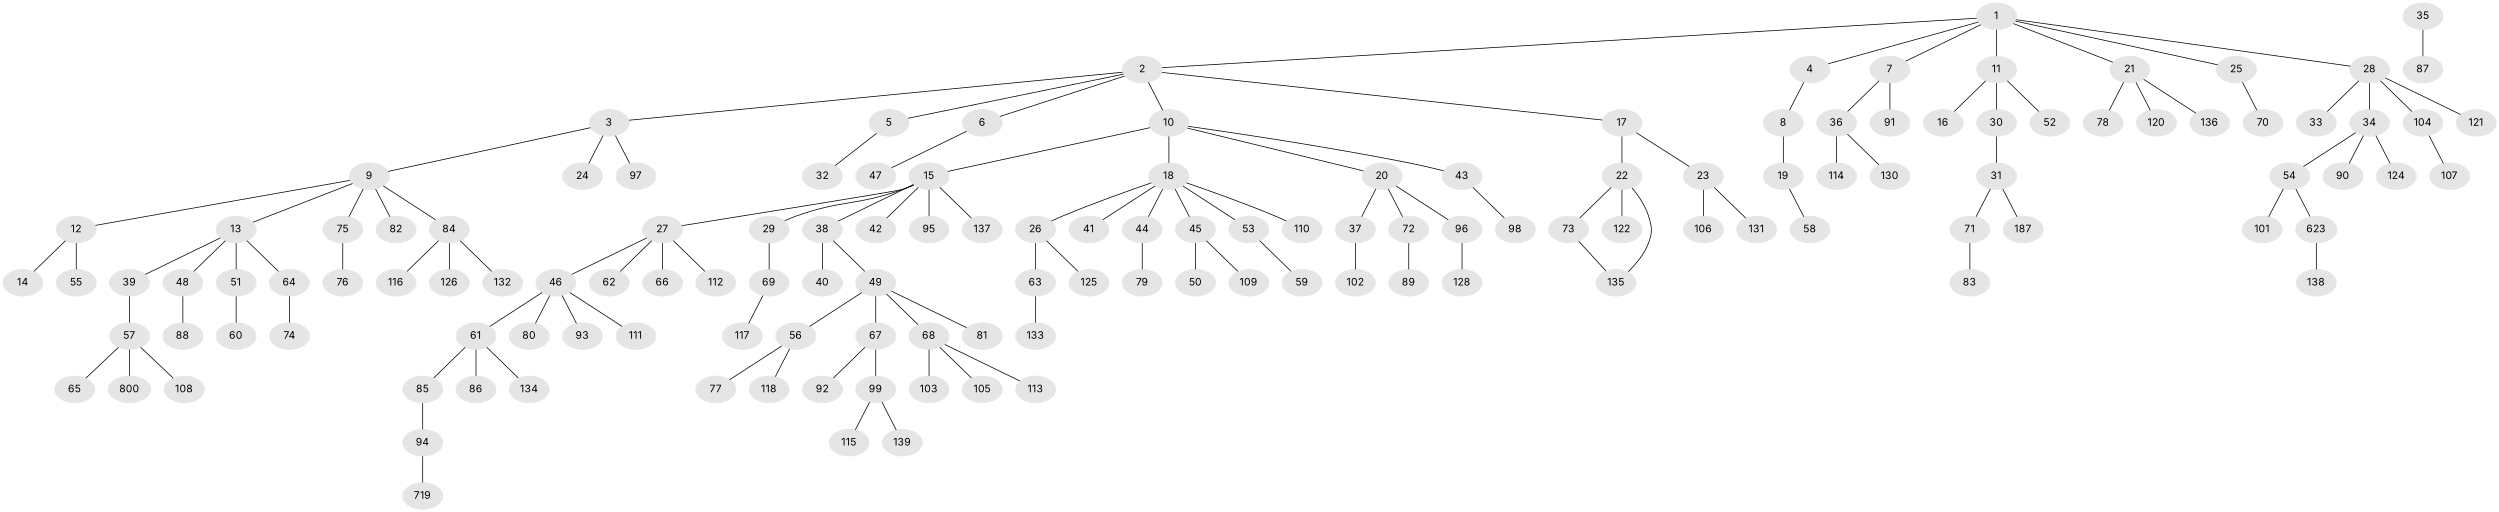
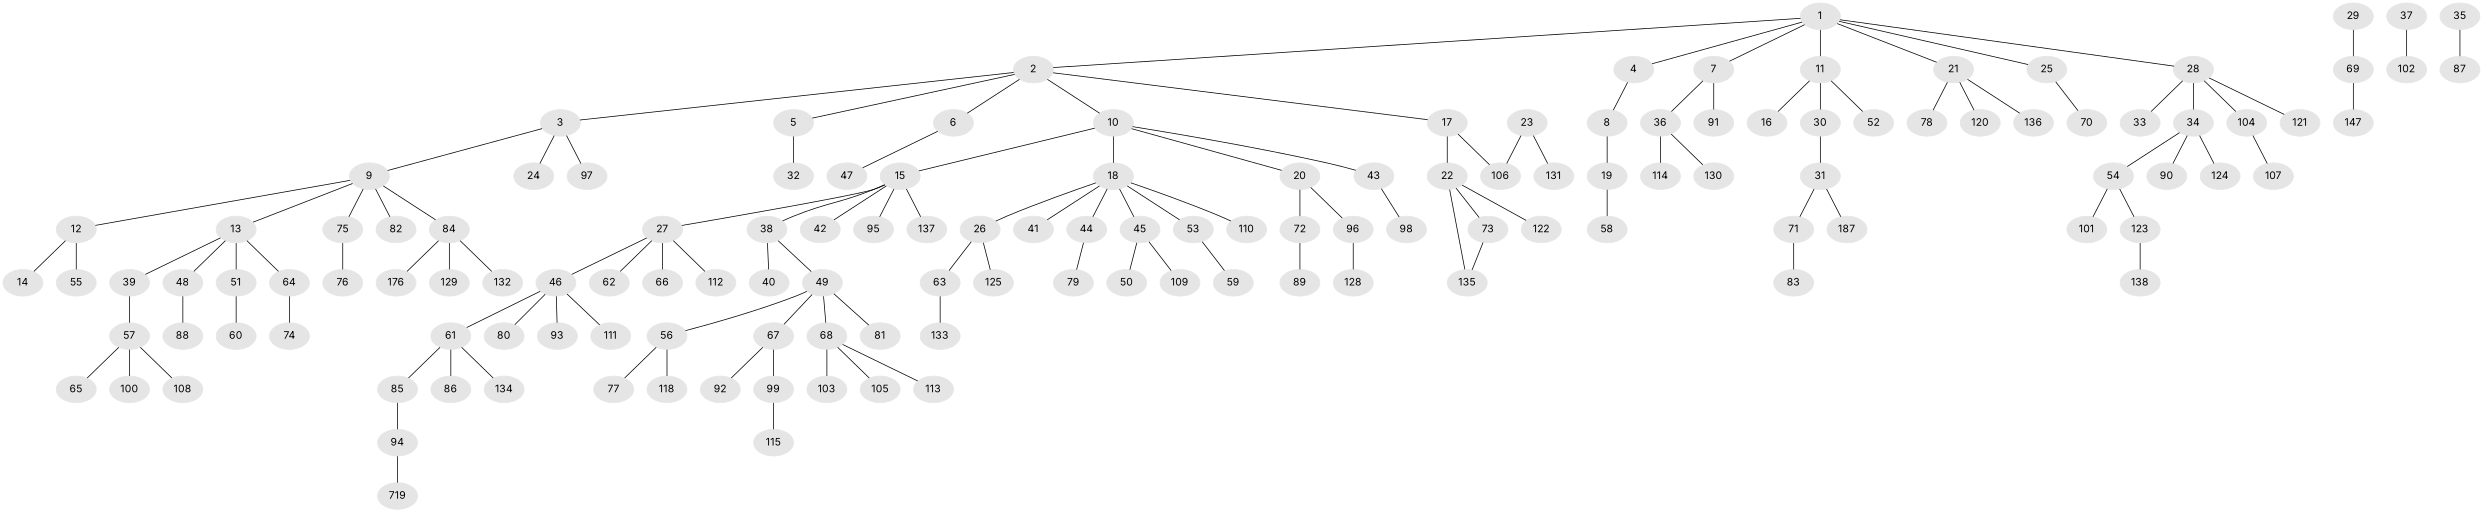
(1663, 150) -> (1474, 149)
(1369, 203) -> none
(833, 206) -> none
(2316, 229) -> (2140, 229)
(396, 283) -> (396, 283)
(449, 283) -> (449, 283)
(742, 336) -> (2353, 123)
(130, 389) -> (130, 389)
(902, 443) -> none
